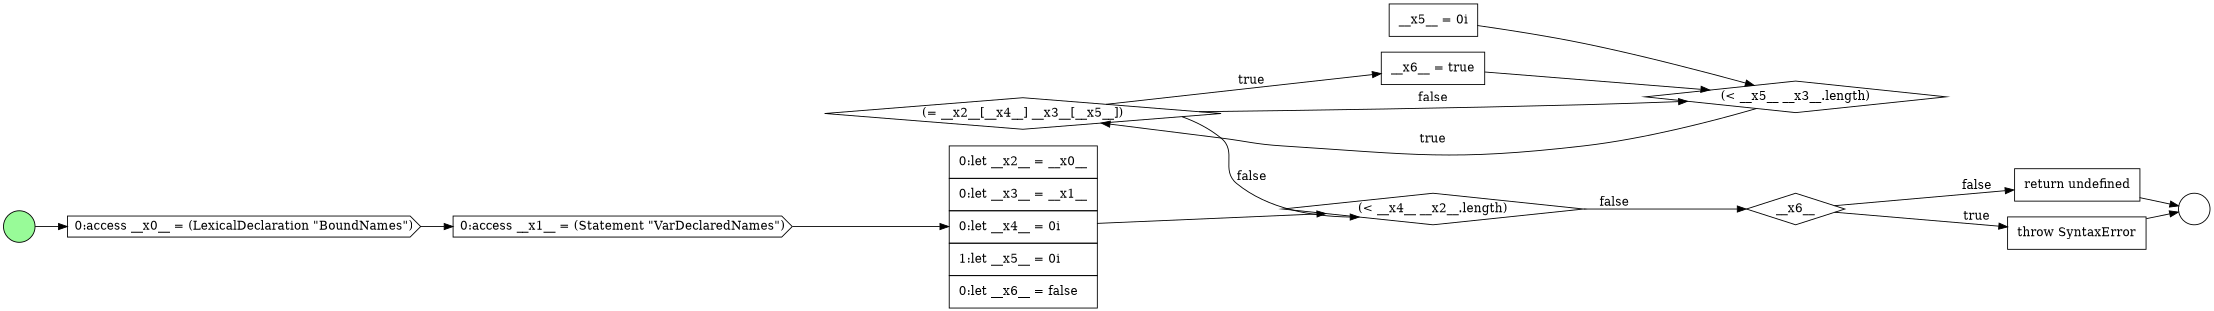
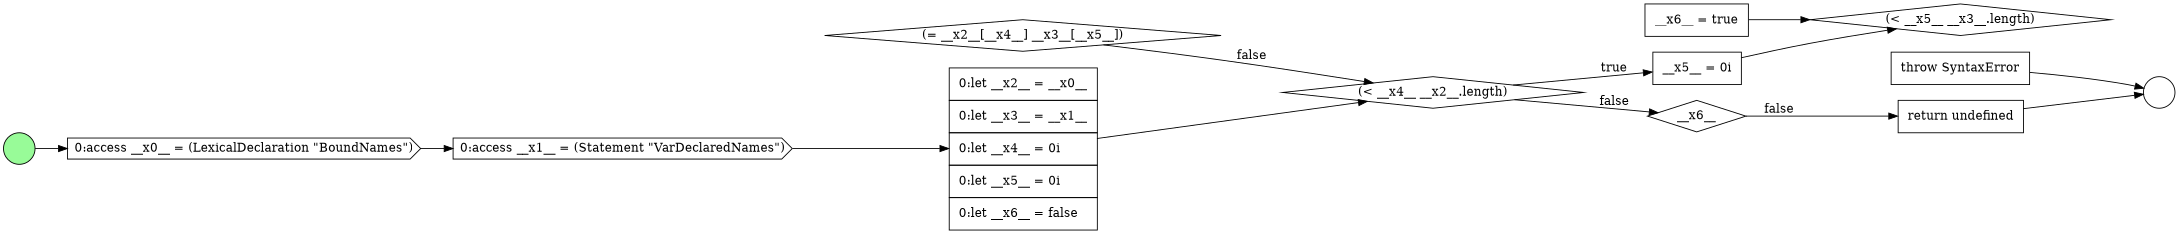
none -> (1578, 79)
(1239, 89) -> none
(1439, 108) -> none
(1435, 155) -> none
(1917, 219) -> none
(1010, 259) -> (1010, 181)
